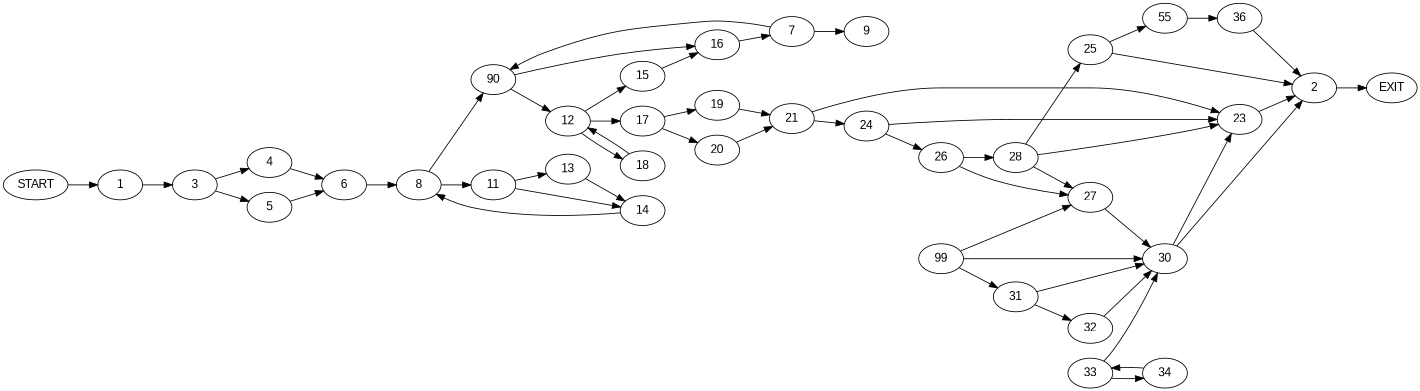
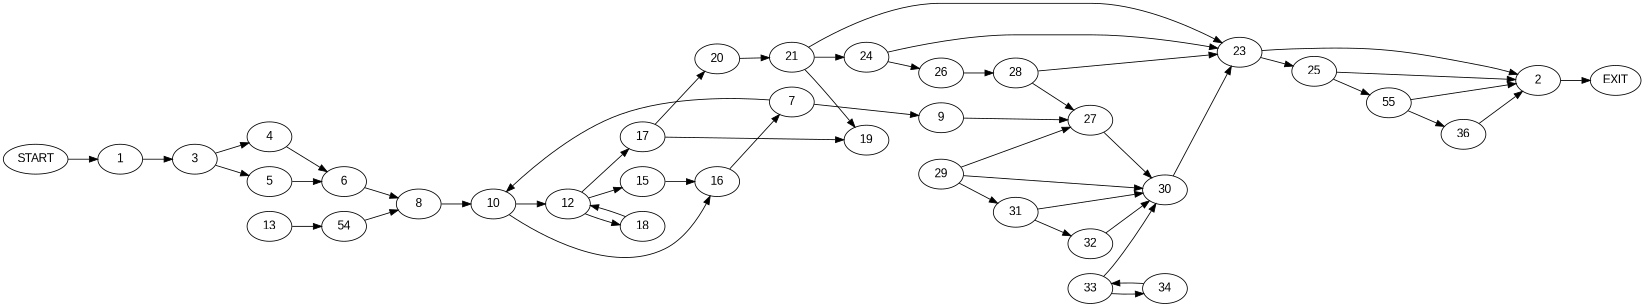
(493, 80) -> (493, 204)
(1051, 107) -> (1273, 61)
(750, 111) -> (828, 95)
(1237, 176) -> (1459, 92)
(1008, 184) -> (1012, 119)
(493, 185) -> none
(643, 211) -> (344, 226)
(941, 259) -> (941, 174)
